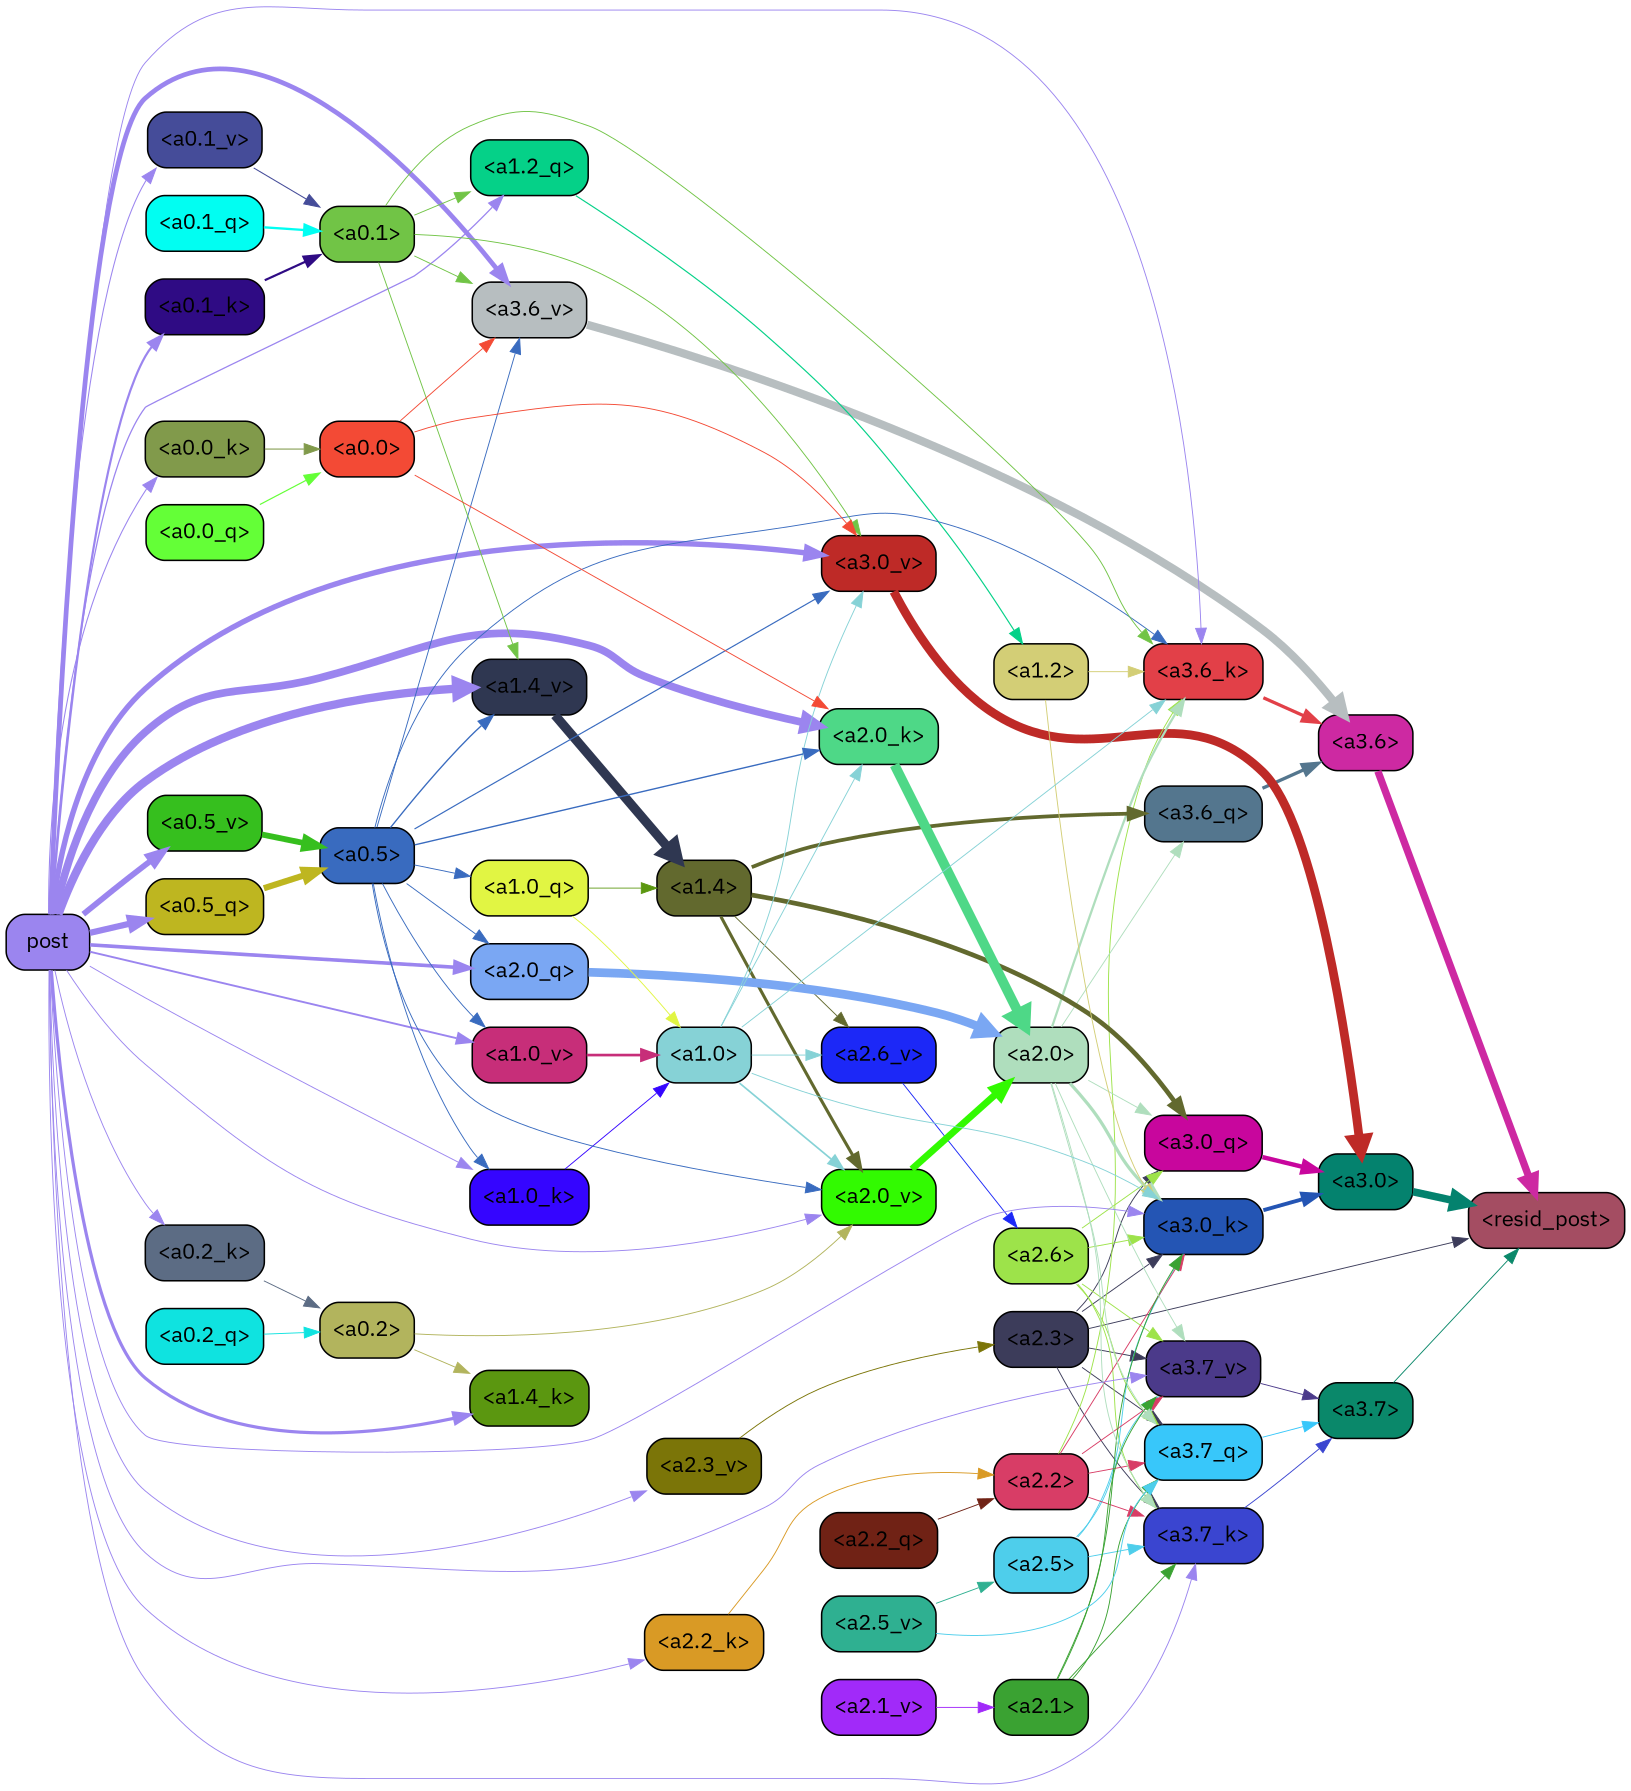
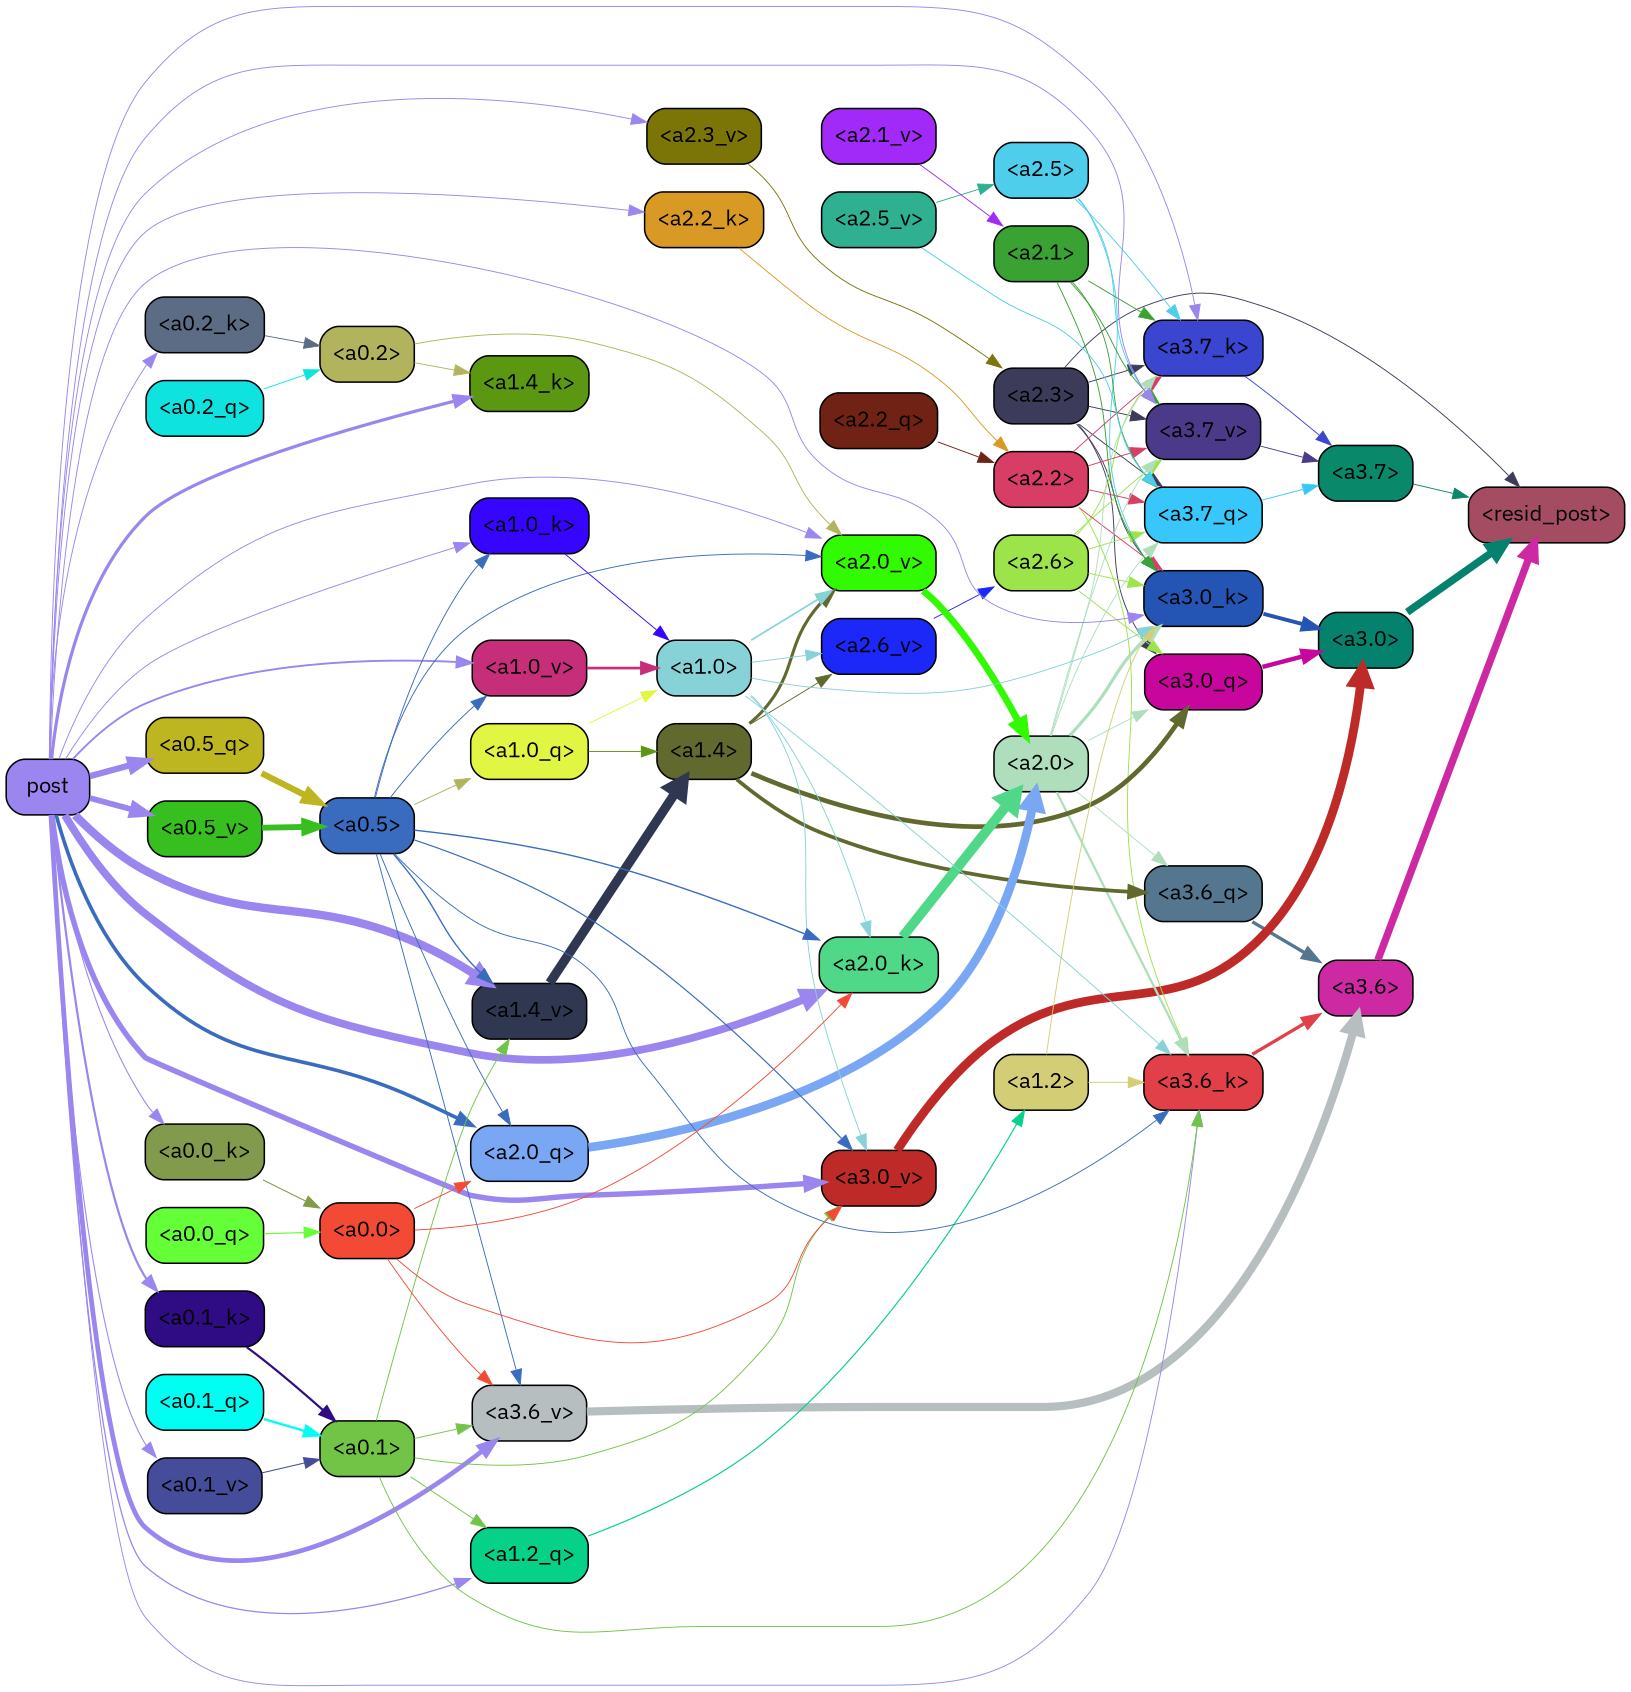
(435, 869) -> (435, 795)
(272, 956) -> (205, 1030)
none -> (429, 1201)
